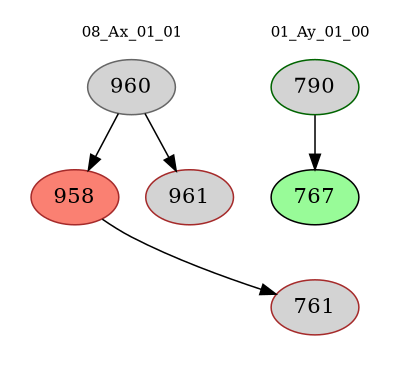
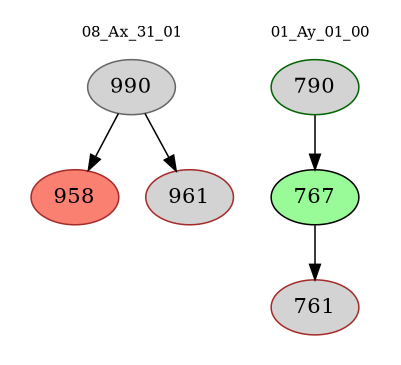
(132, 33) -> (132, 33)
(132, 87) -> (132, 87)
(180, 259) -> (315, 245)
